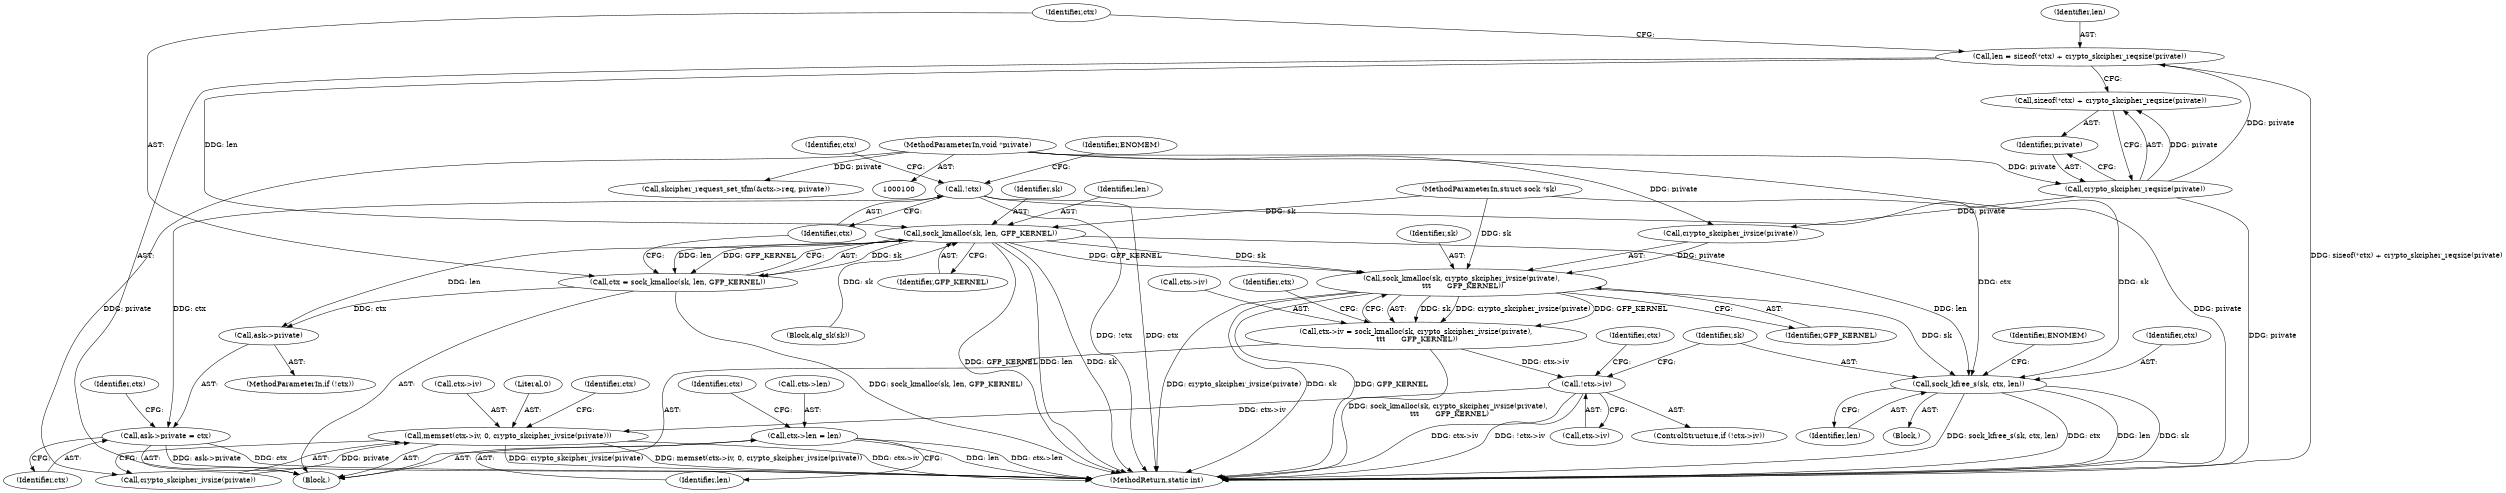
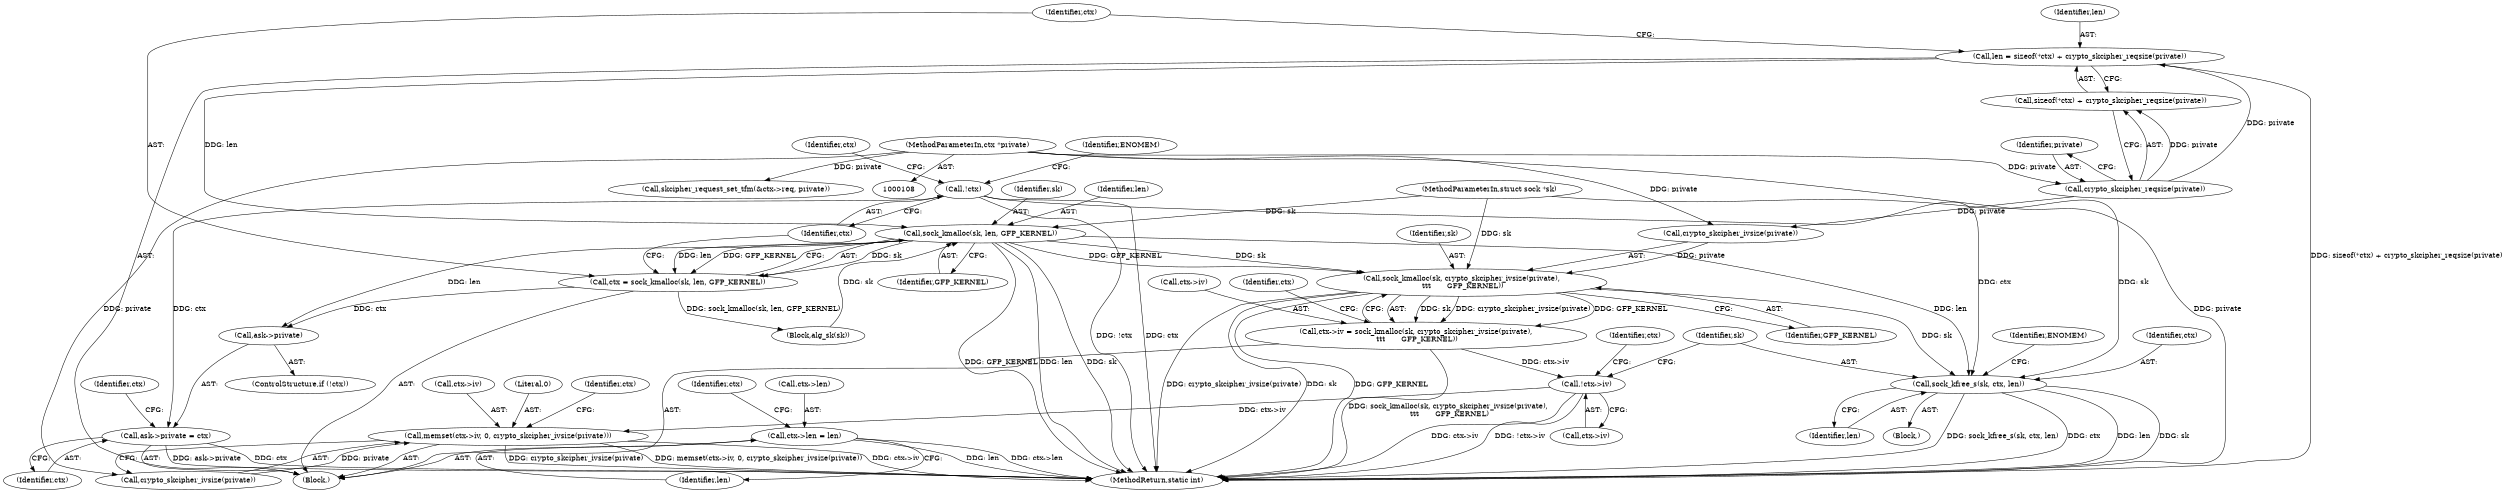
(2082, 122) -> (2079, 83)
(968, 145) -> (968, 145)
(899, 190) -> (899, 190)
(300, 385) -> (300, 385)
(879, 399) -> (721, 320)
(1709, 436) -> none
(1890, 474) -> none
